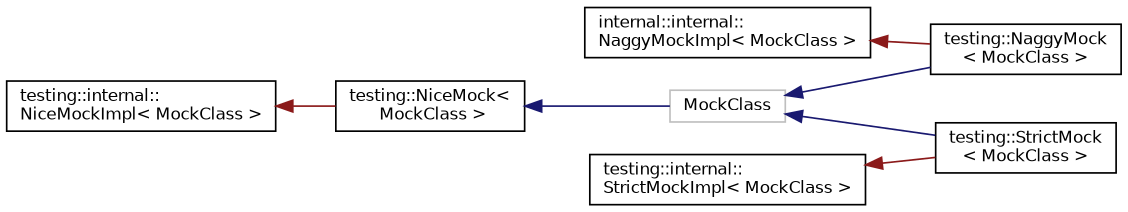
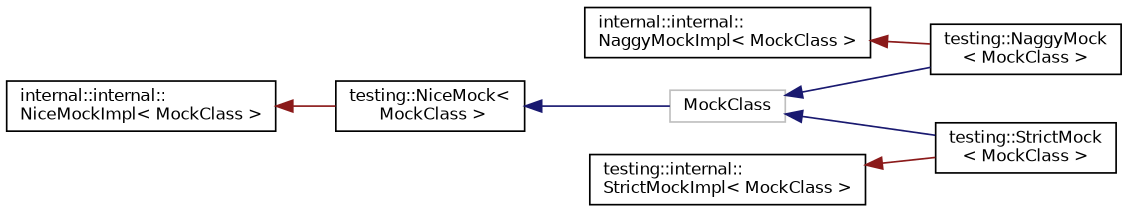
(141, 106) -> (141, 106)
